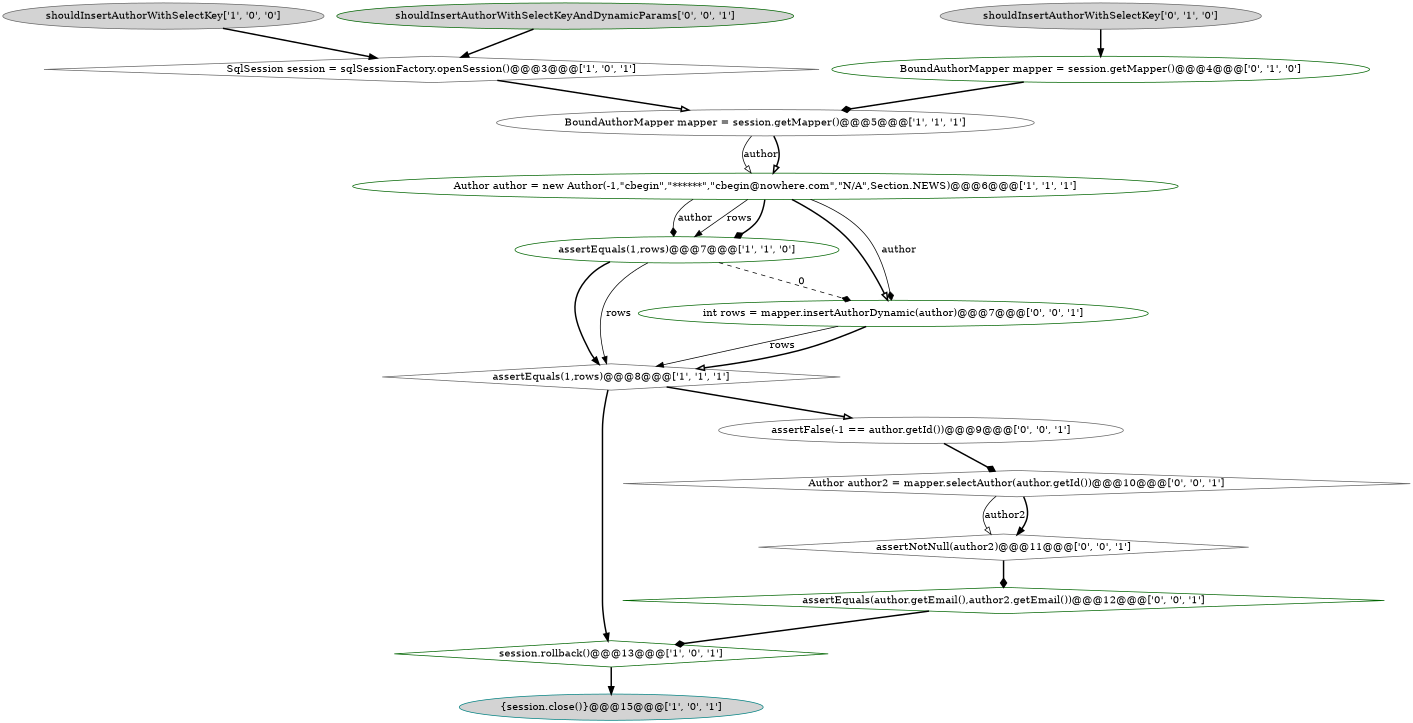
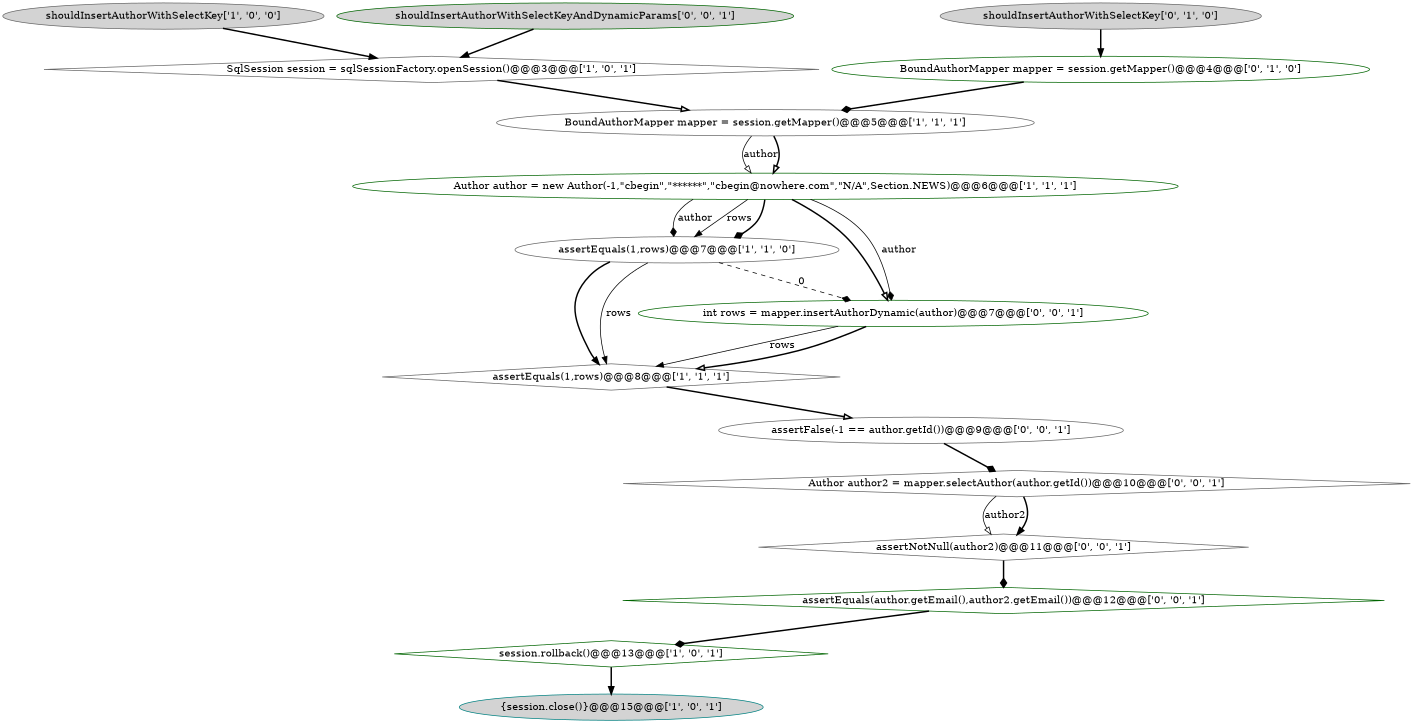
(677, 250) -> (677, 250)
(602, 512) -> none
